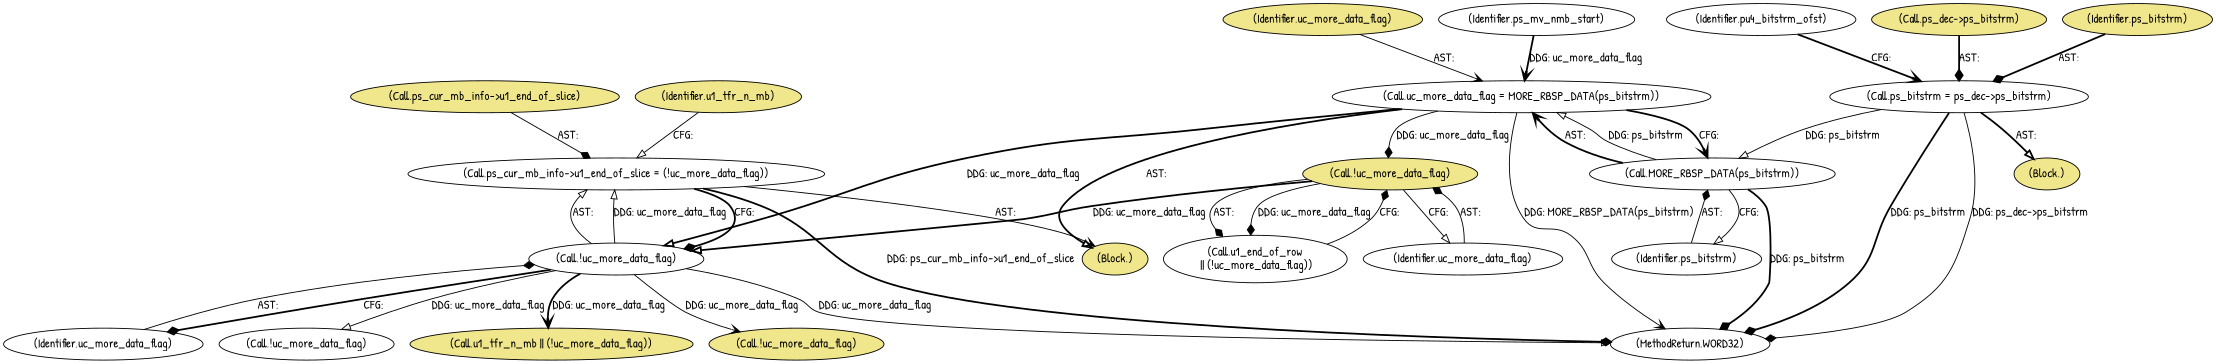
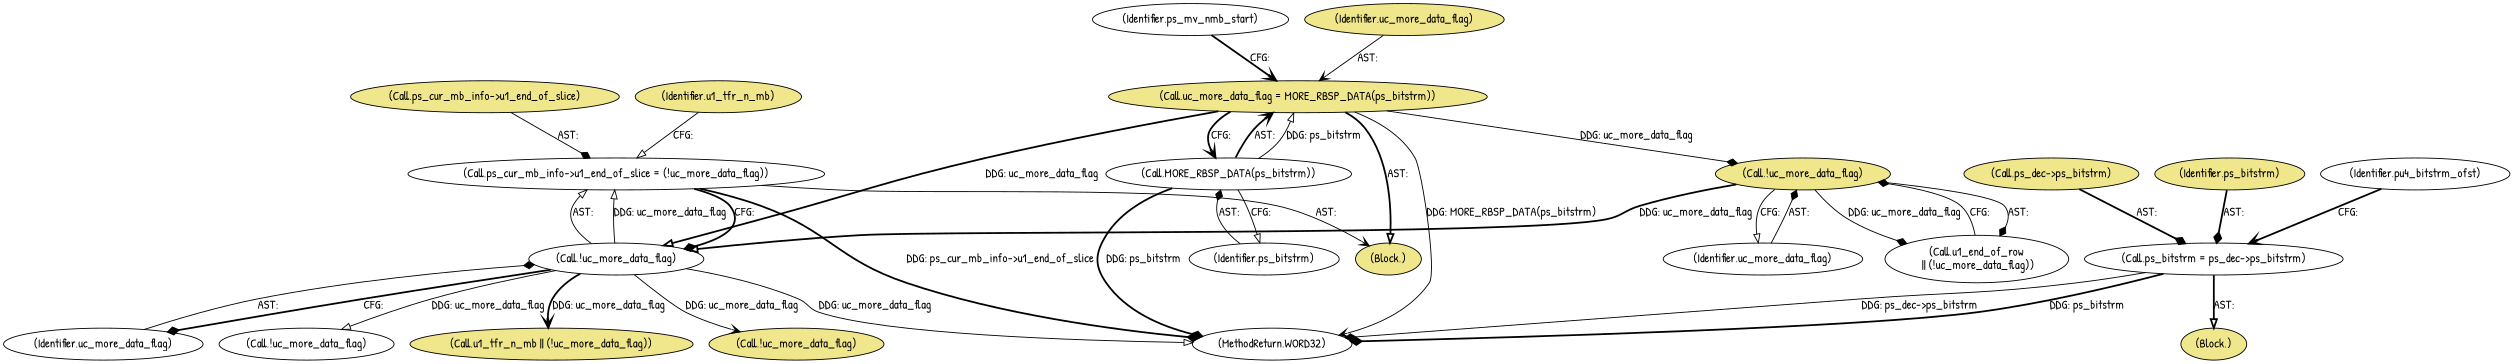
(1586, 58) -> (1261, 58)
(1522, 97) -> (1298, 97)
(1812, 127) -> none
